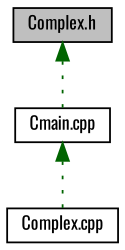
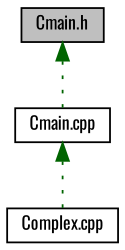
(63, 25) -> (63, 25)
